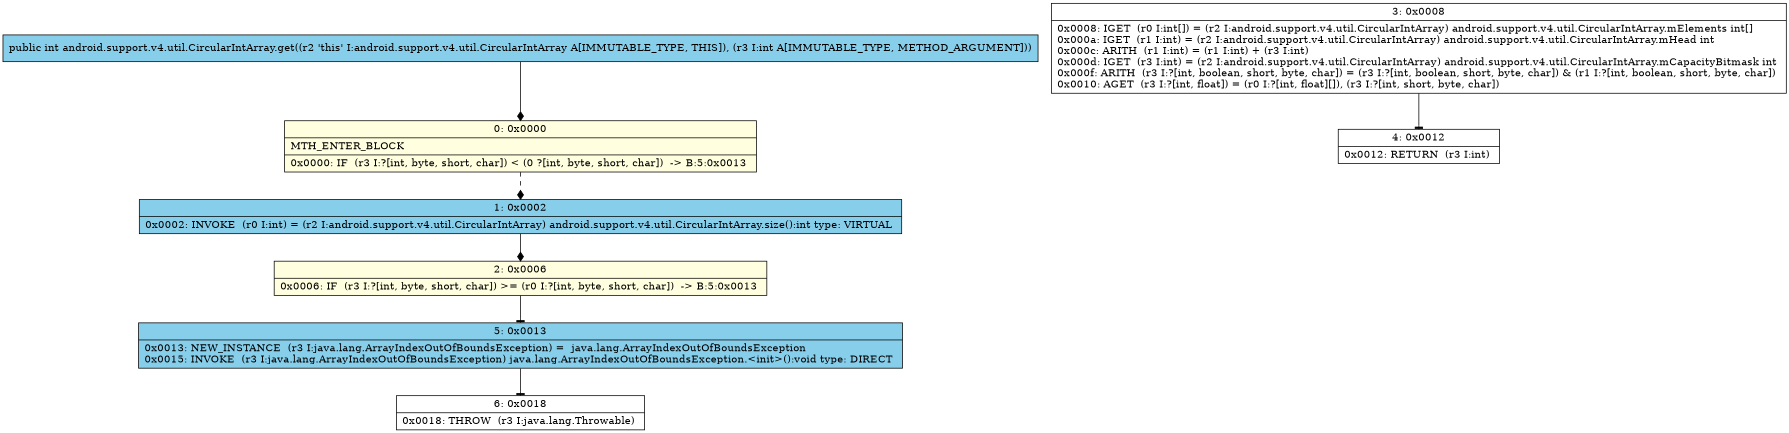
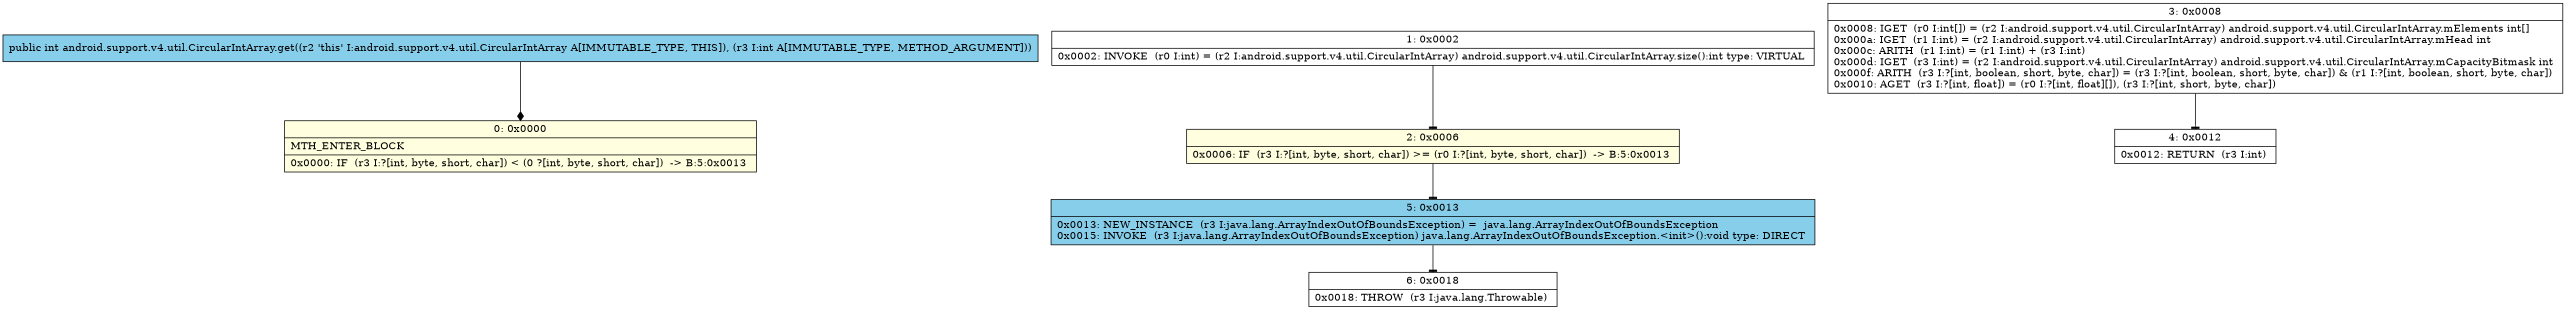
(521, 181) -> none
(521, 217) -> (1433, 48)
(521, 243) -> (1433, 95)
